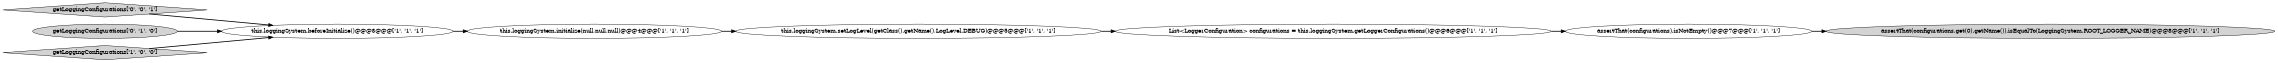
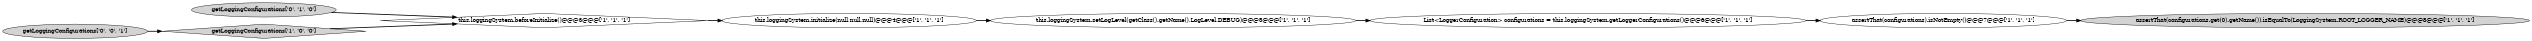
(105, 10) -> (75, 31)
(209, 19) -> (153, 31)
(337, 31) -> (544, 21)
